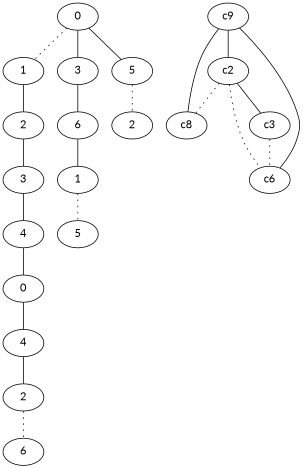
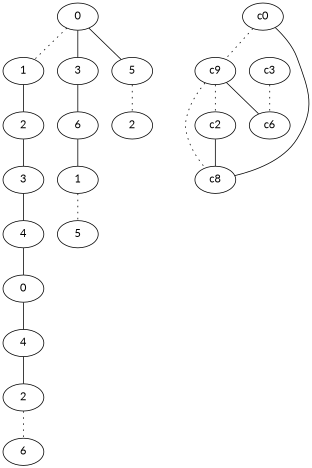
none -> (263, 17)
(228, 44) -> (215, 98)
(197, 68) -> (185, 125)
(207, 98) -> (215, 153)
(249, 98) -> none
(239, 128) -> none
